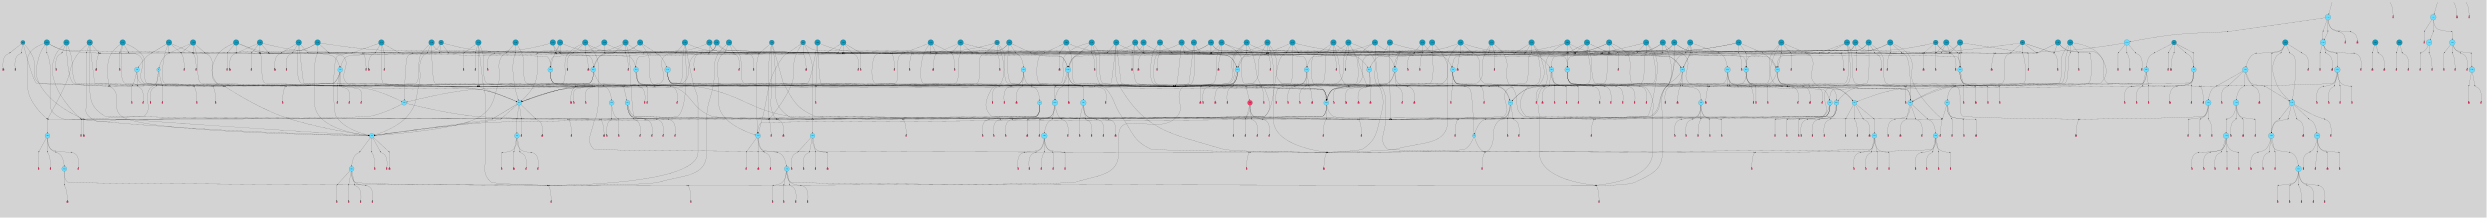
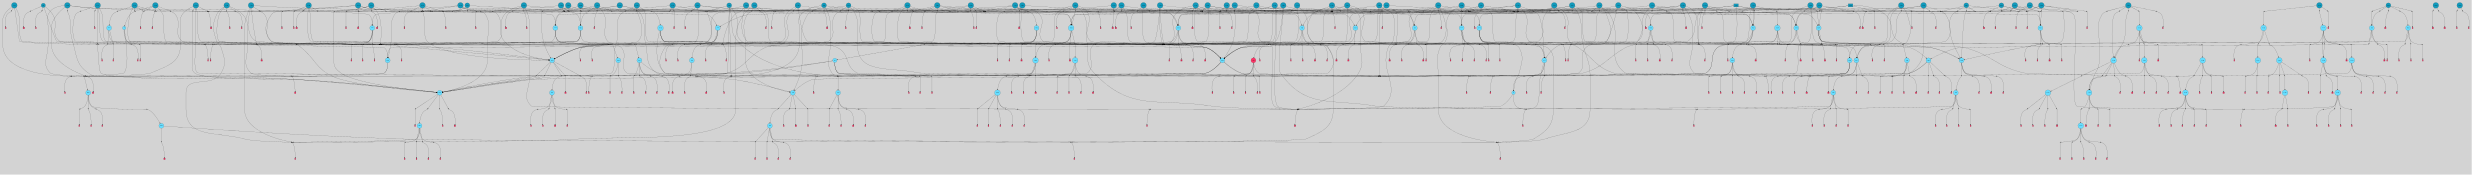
none -> (2319, 5)
(1674, 43) -> (1736, 5)
(1855, 43) -> (1851, 5)
none -> (692, 60)
